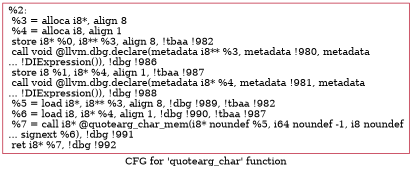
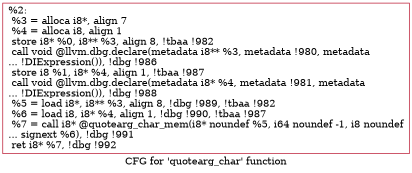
(68, 21) -> (68, 21)
